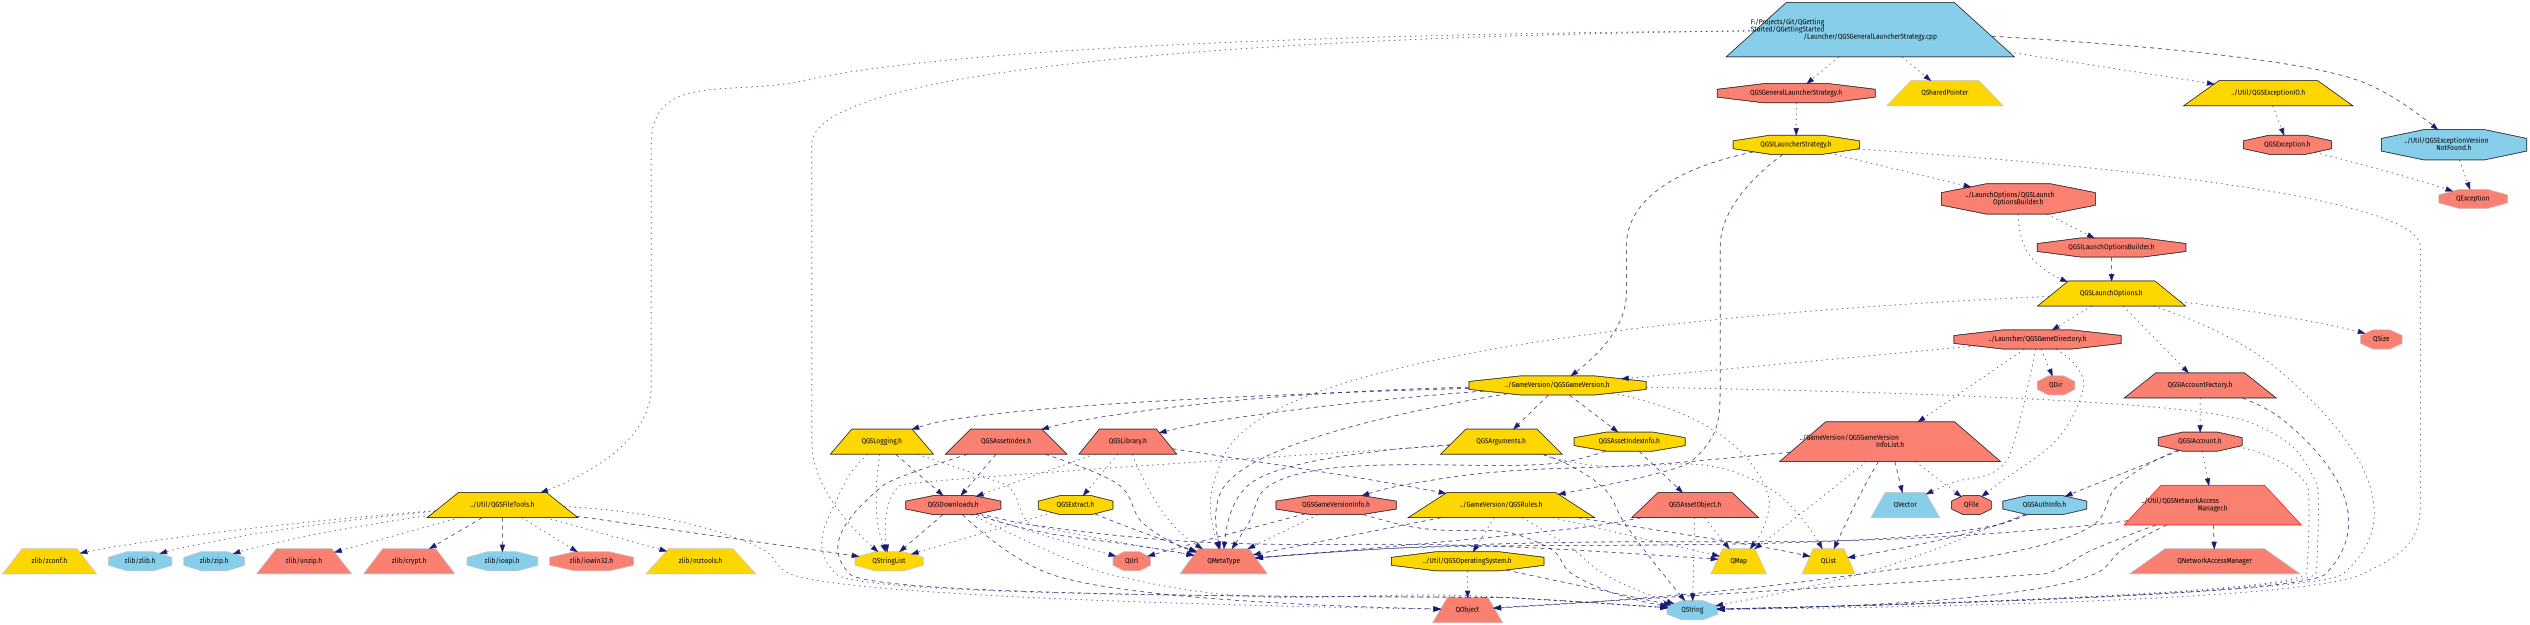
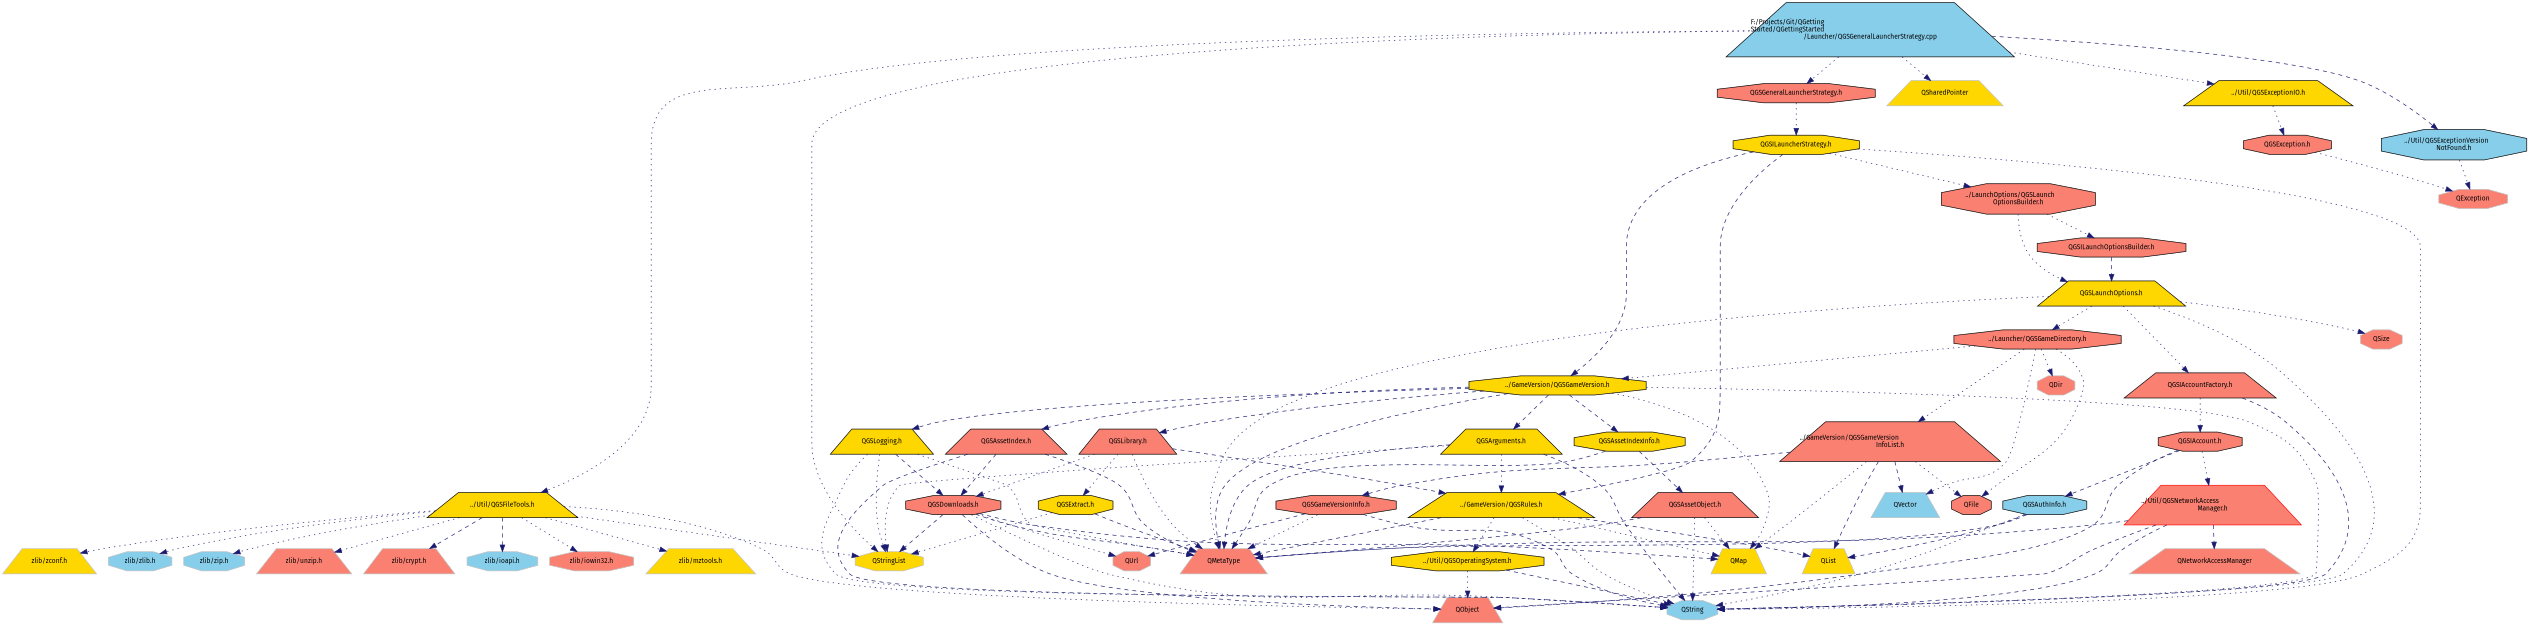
(1701, 465) -> (1501, 476)
(714, 536) -> (714, 536)
(2101, 596) -> none
